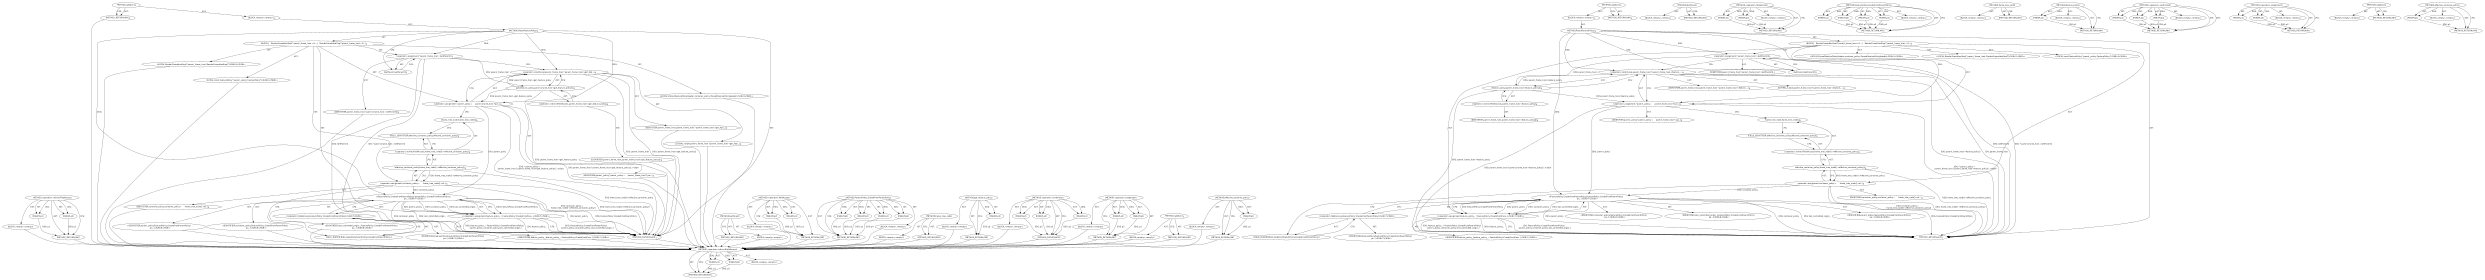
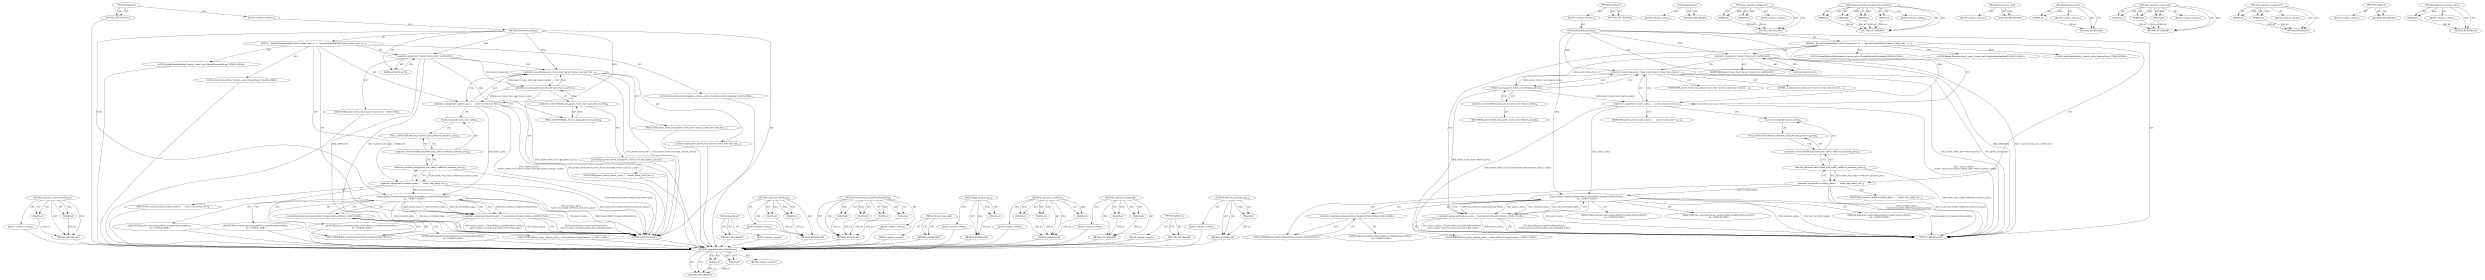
none -> (573, 120)
